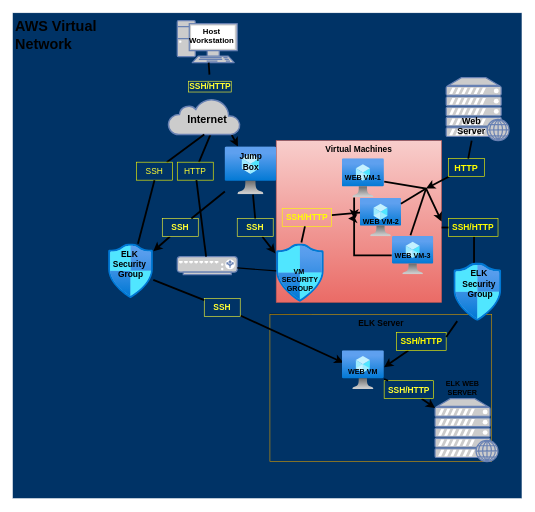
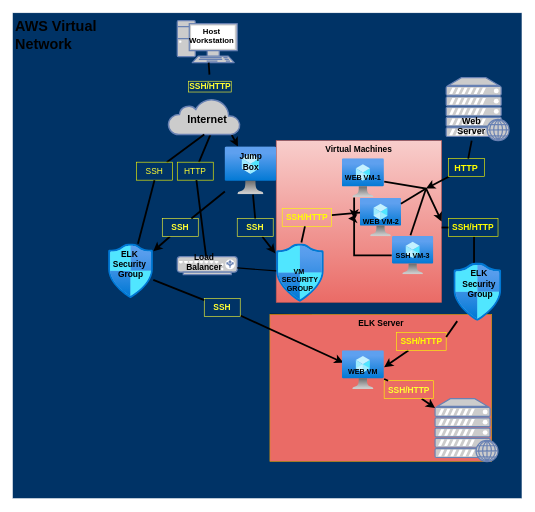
(413, 256) -> (413, 256)
none -> (204, 263)
(381, 324) -> (381, 324)
(463, 388) -> none
